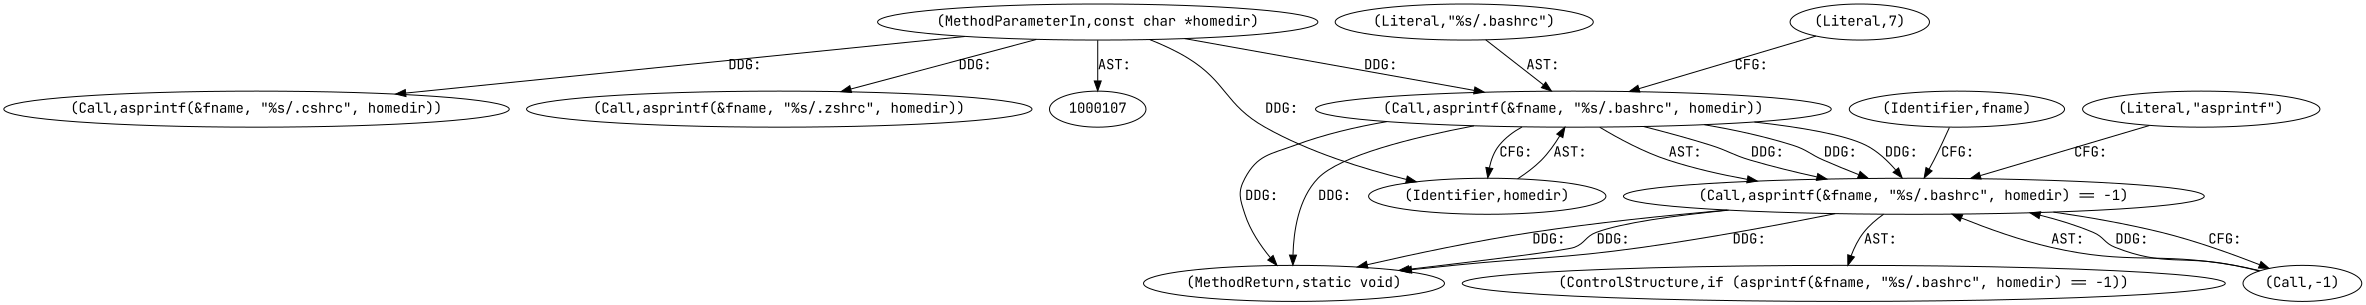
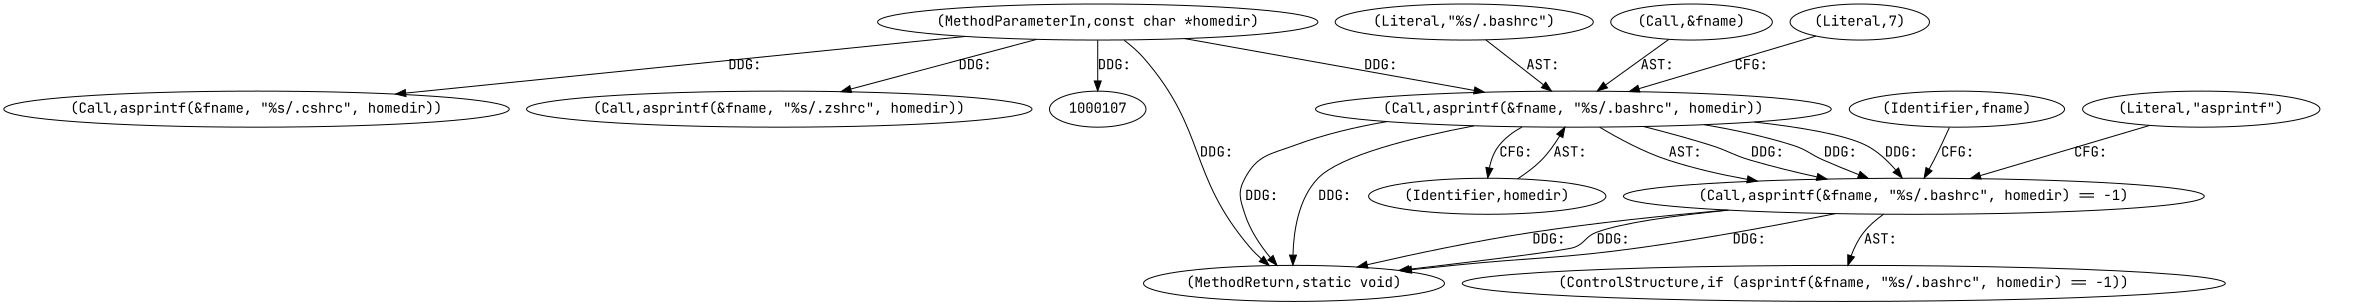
none -> (1692, 22)
(1119, 66) -> (1119, 66)
(1267, 128) -> (1195, 148)
(2302, 283) -> none
